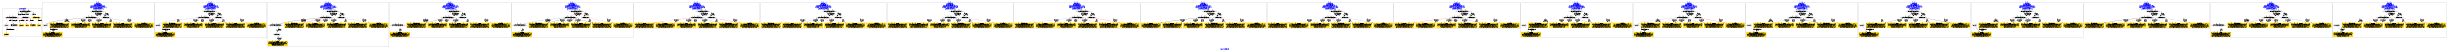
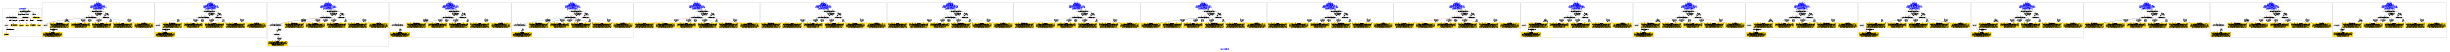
(40, 21) -> (40, 21)
(14, 25) -> (14, 25)
